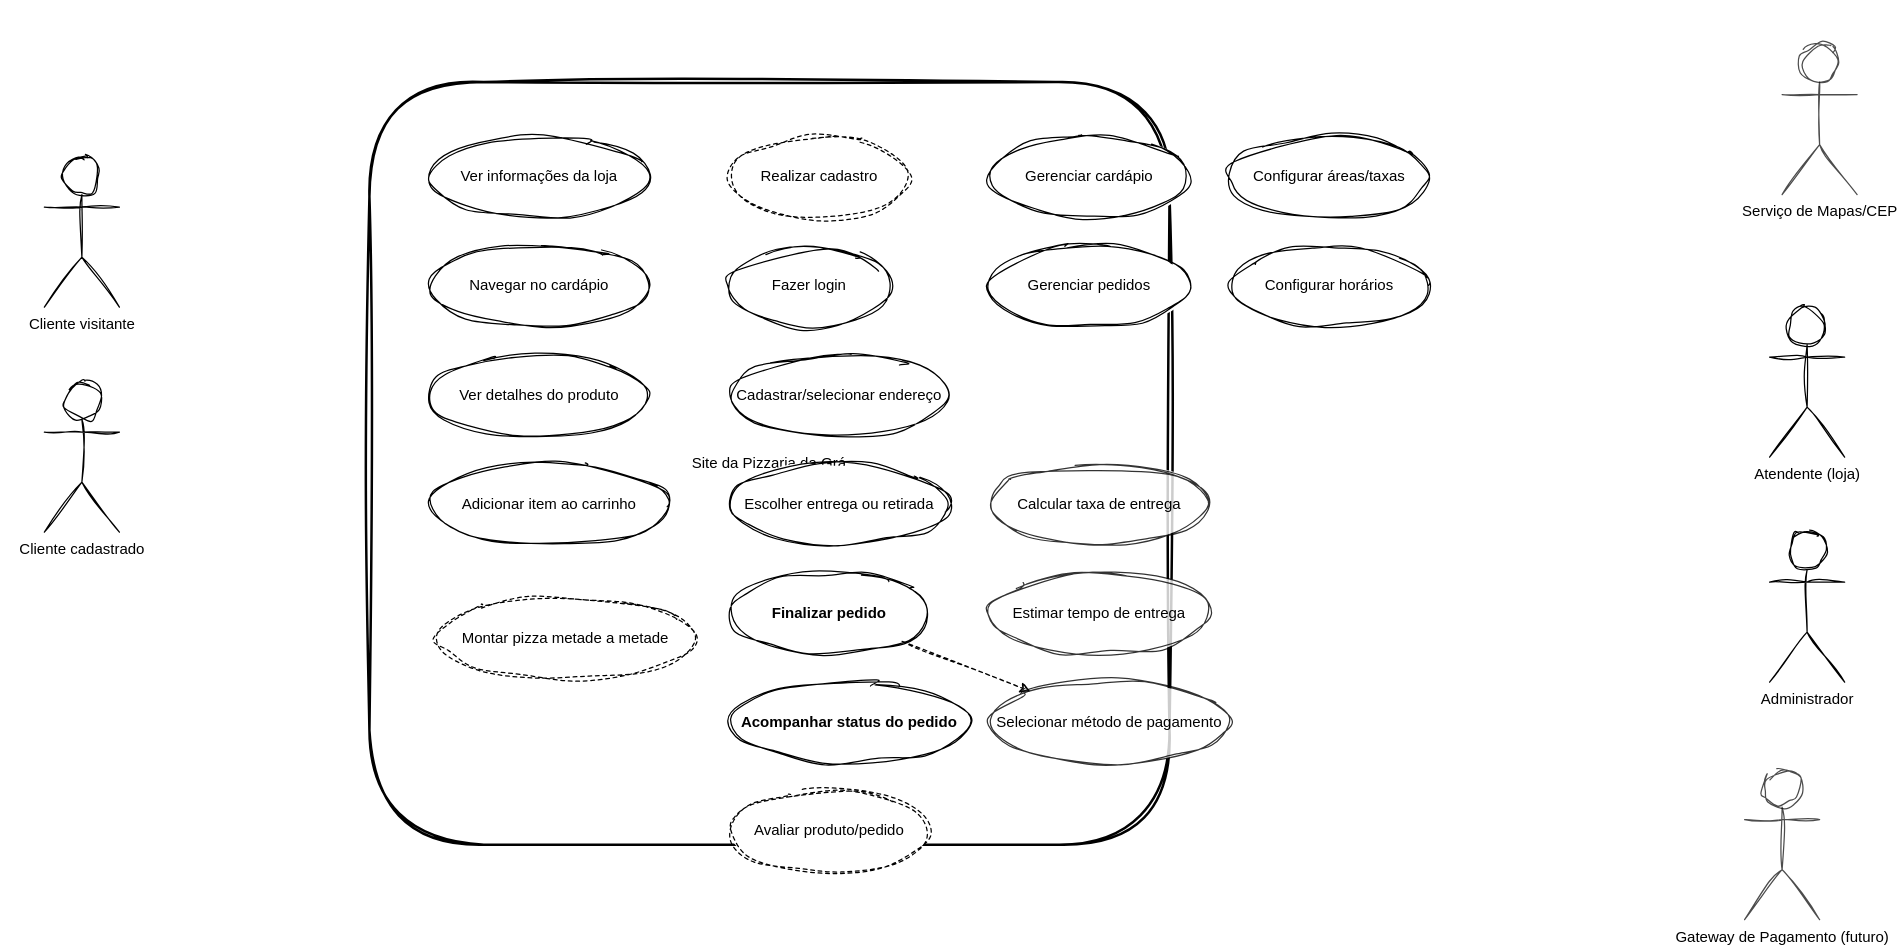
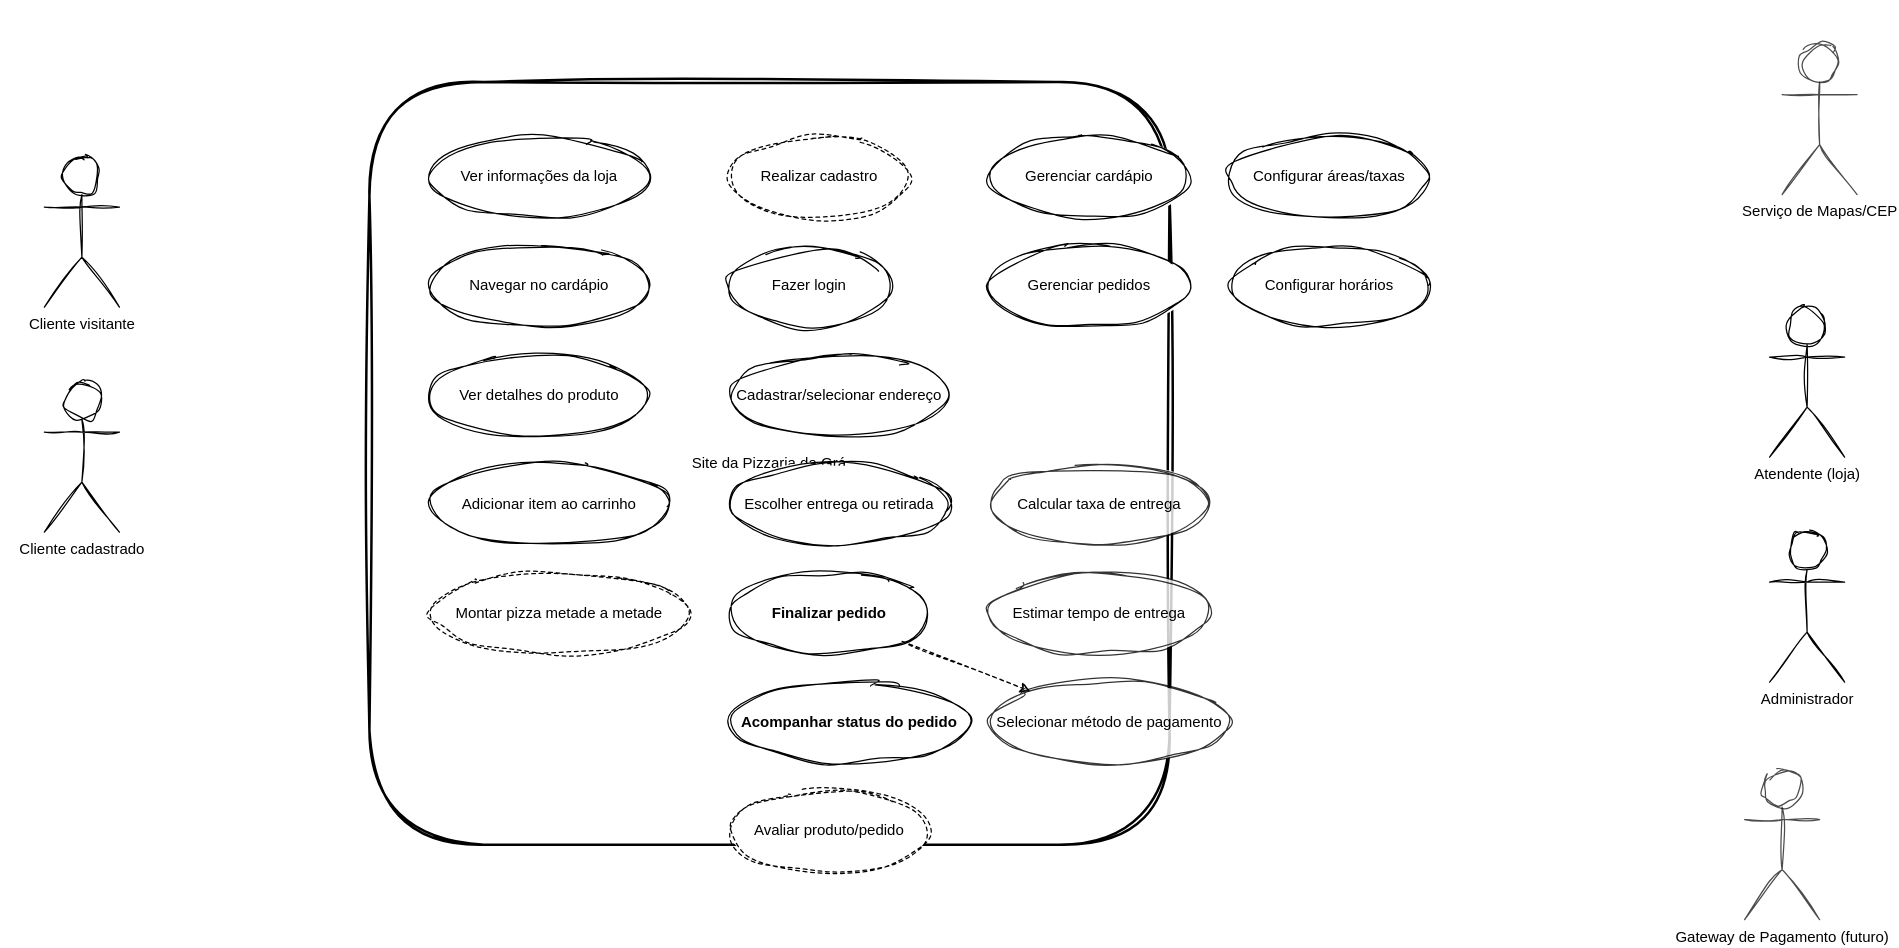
(566, 638) -> (559, 613)
